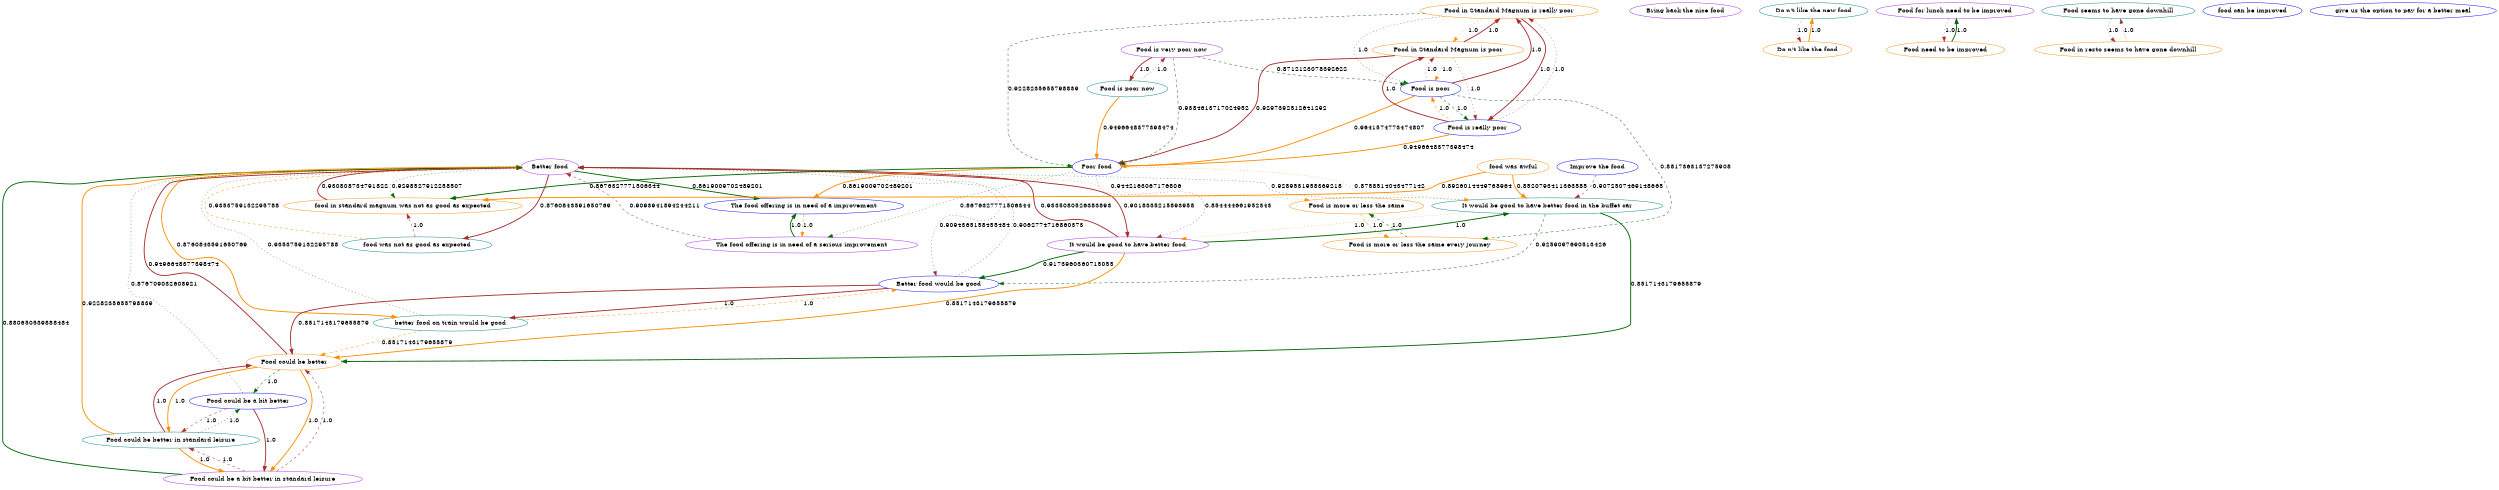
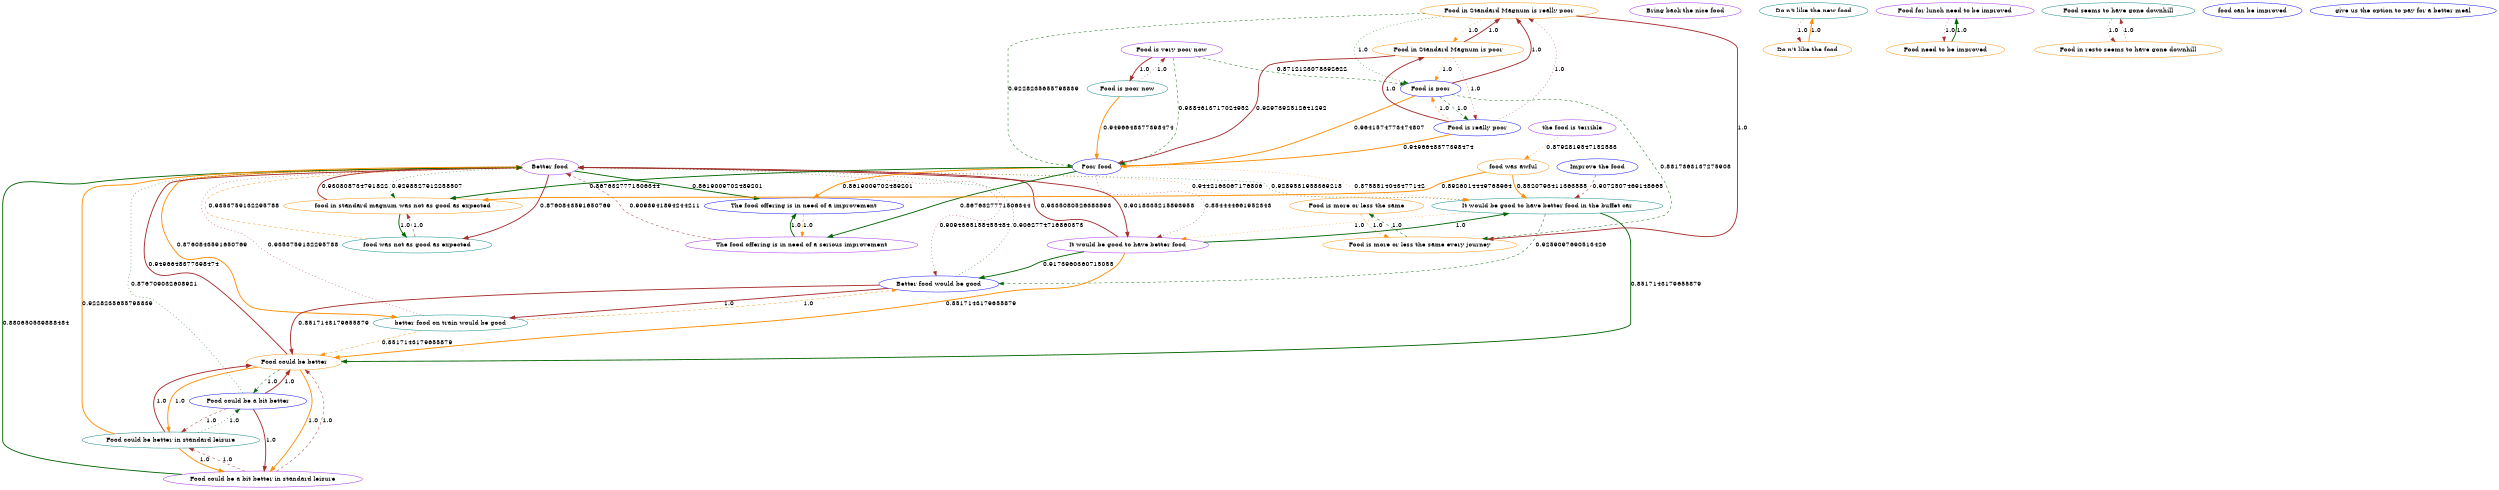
(1426, 70) -> none
(1537, 71) -> (1737, 176)
none -> (1572, 128)
(1052, 180) -> (1177, 183)
(953, 200) -> (953, 200)
none -> (399, 224)
none -> (277, 385)
